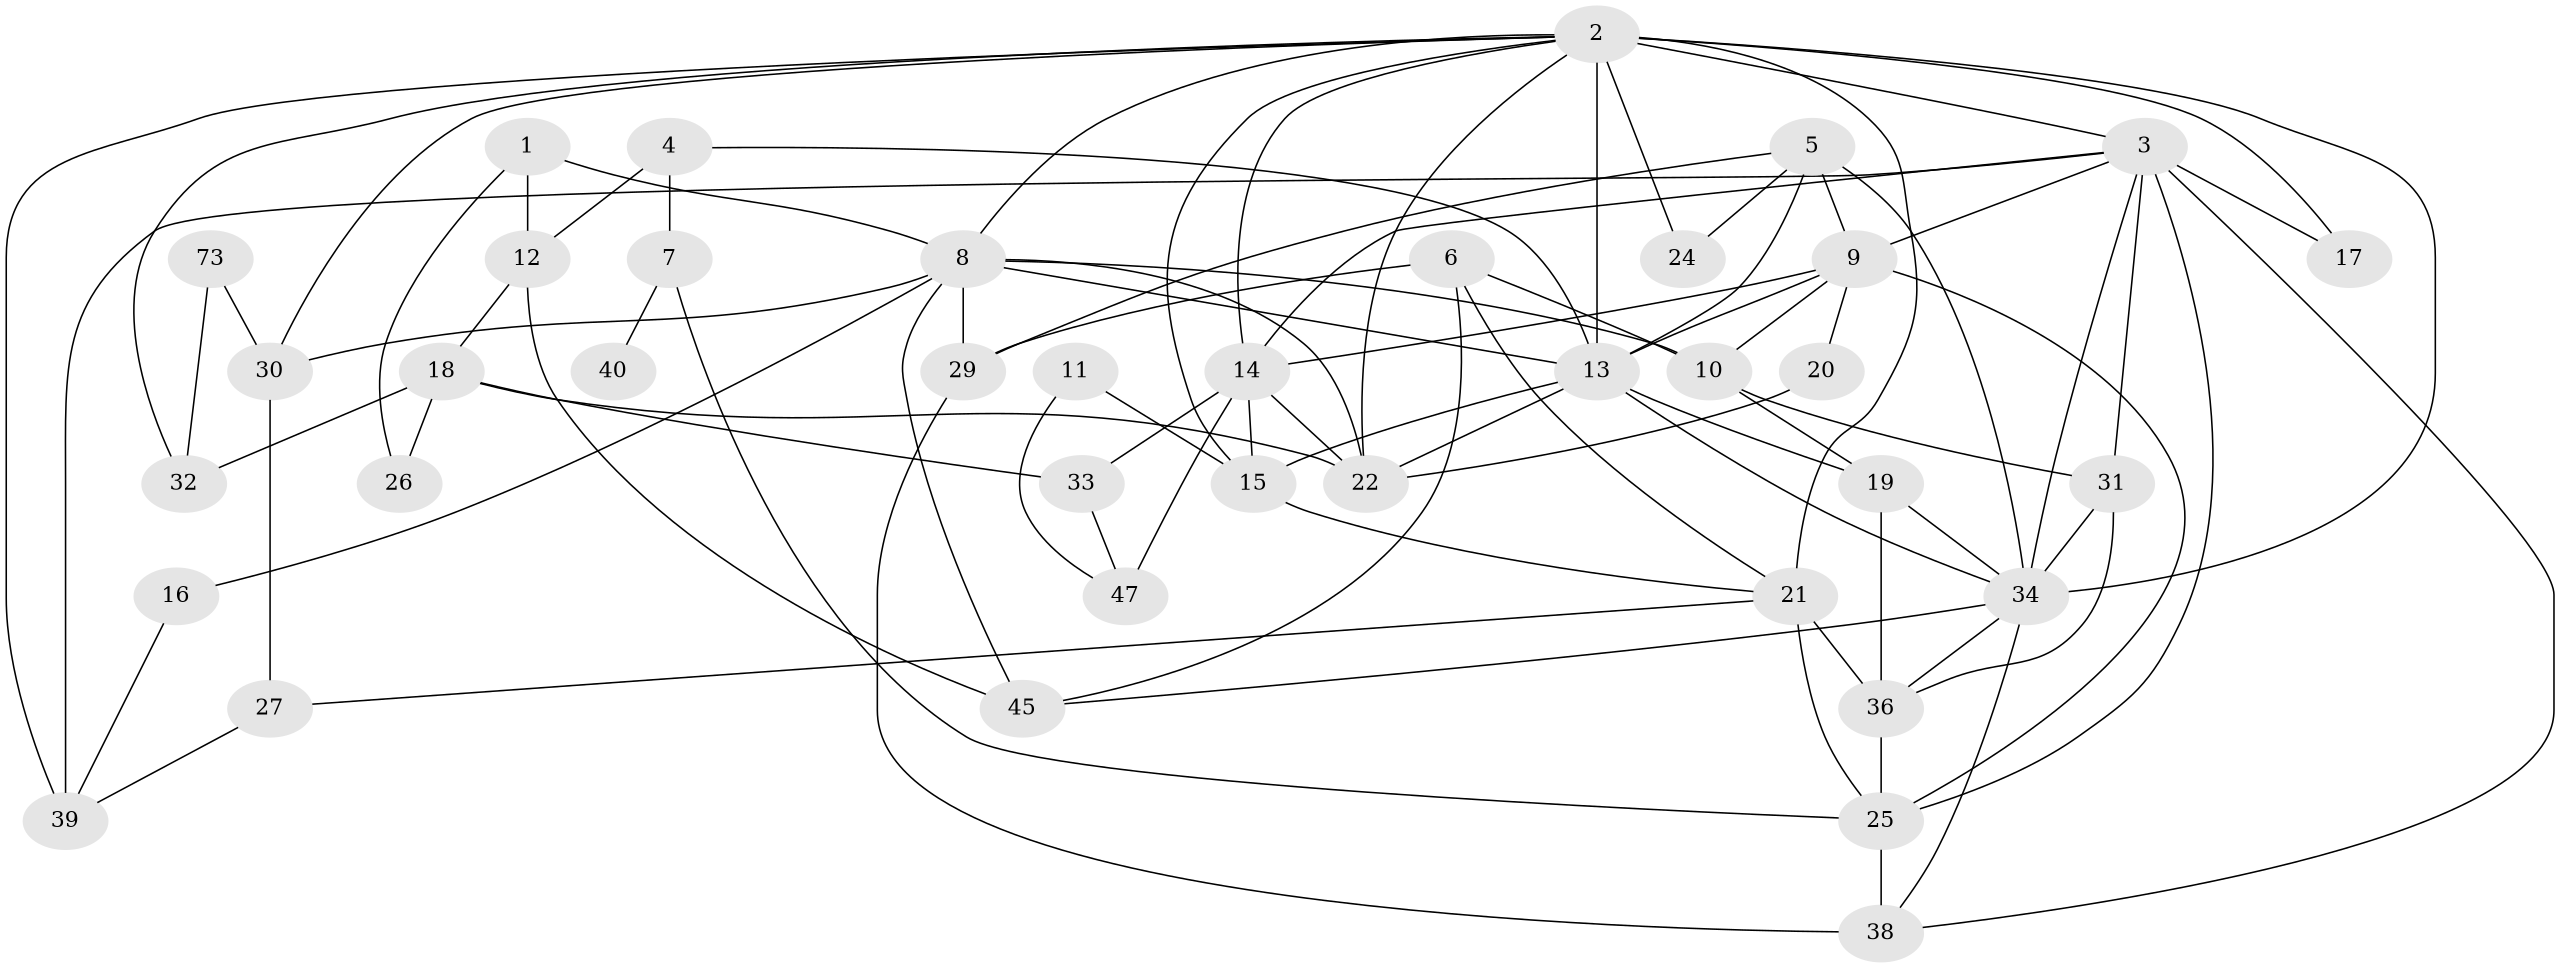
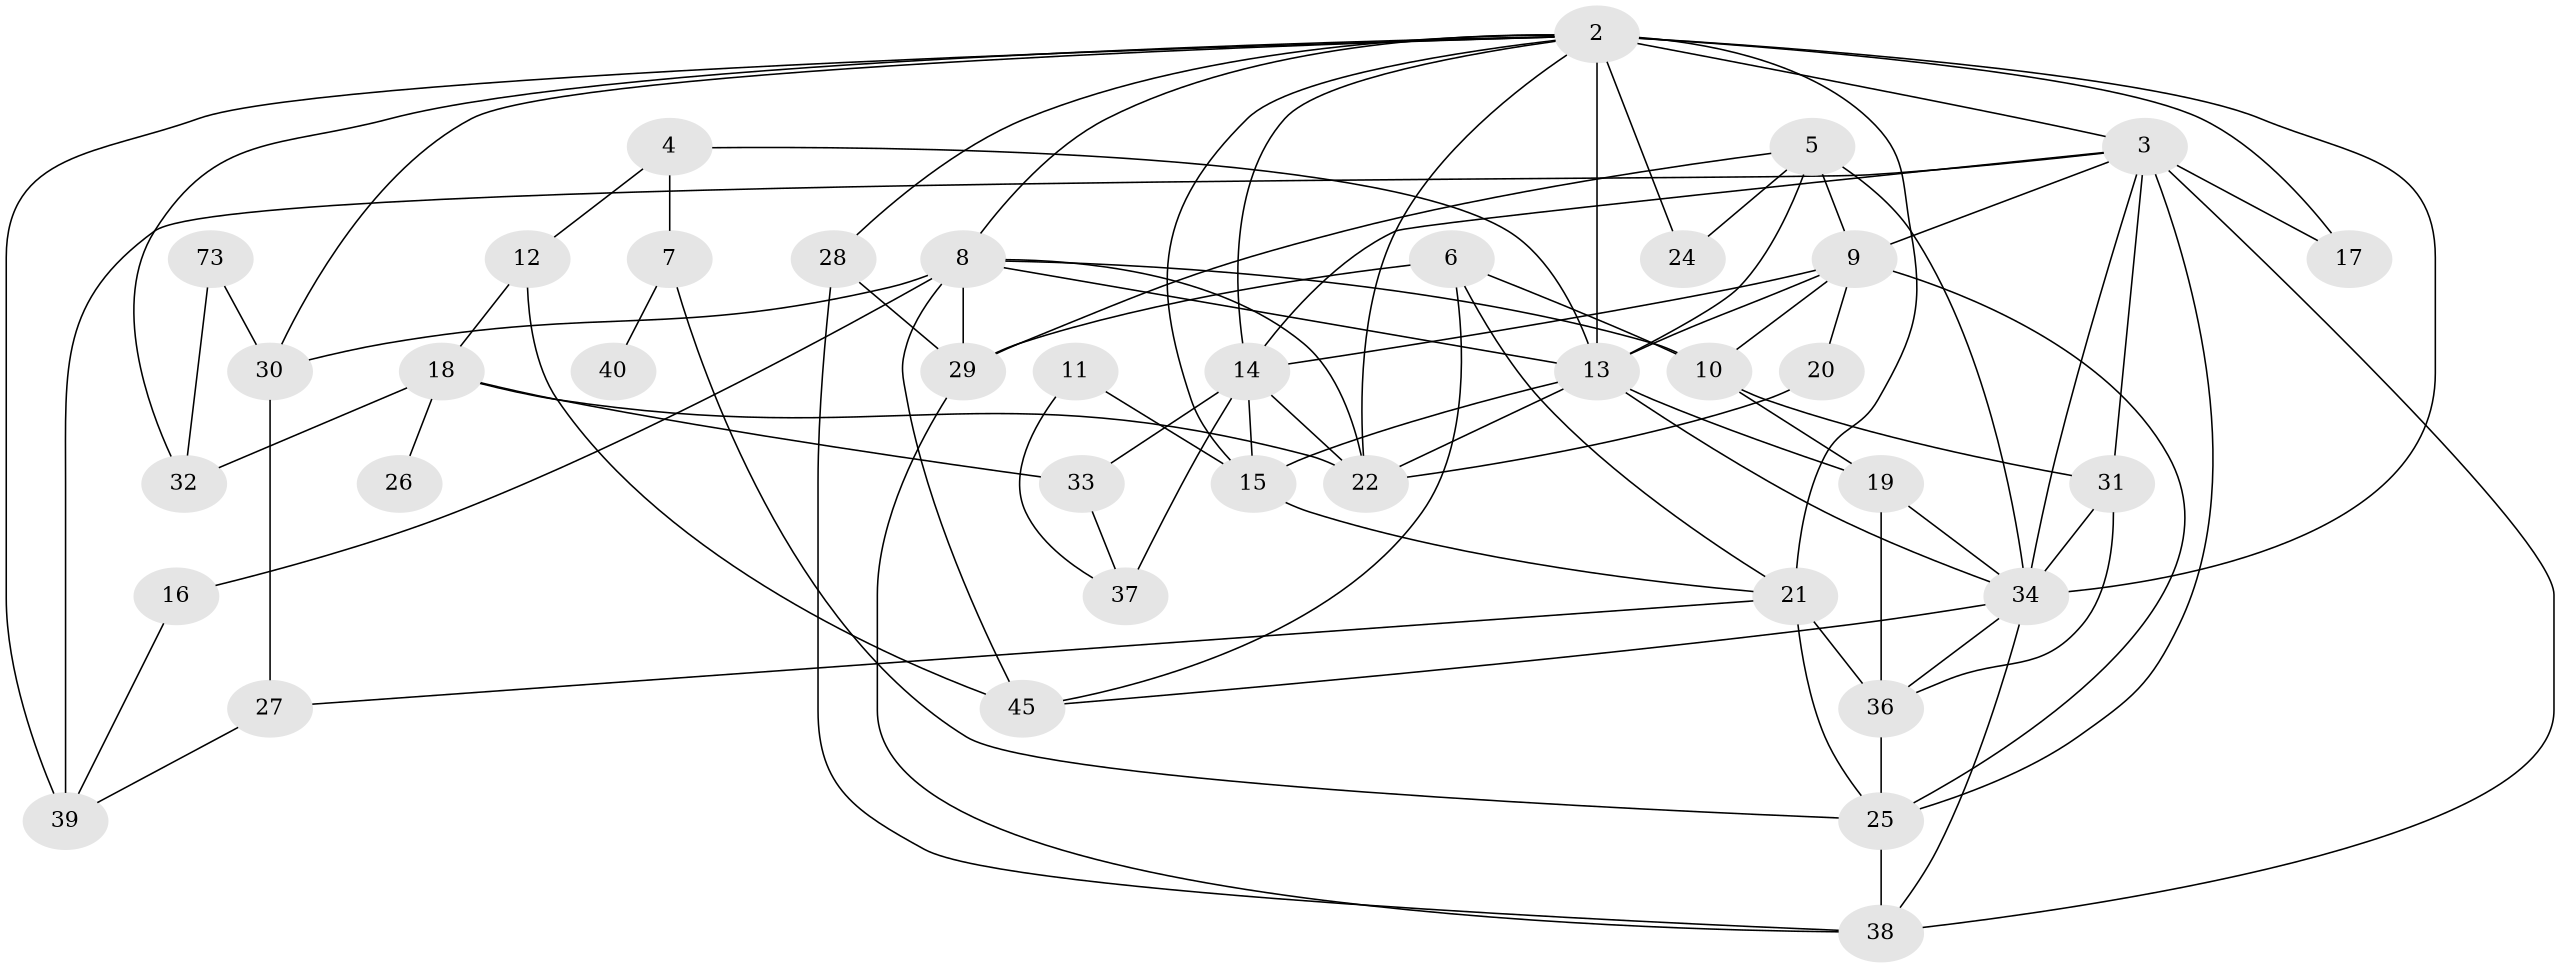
(528, 147) -> none
none -> (834, 259)
(1126, 596) -> (1126, 596)
